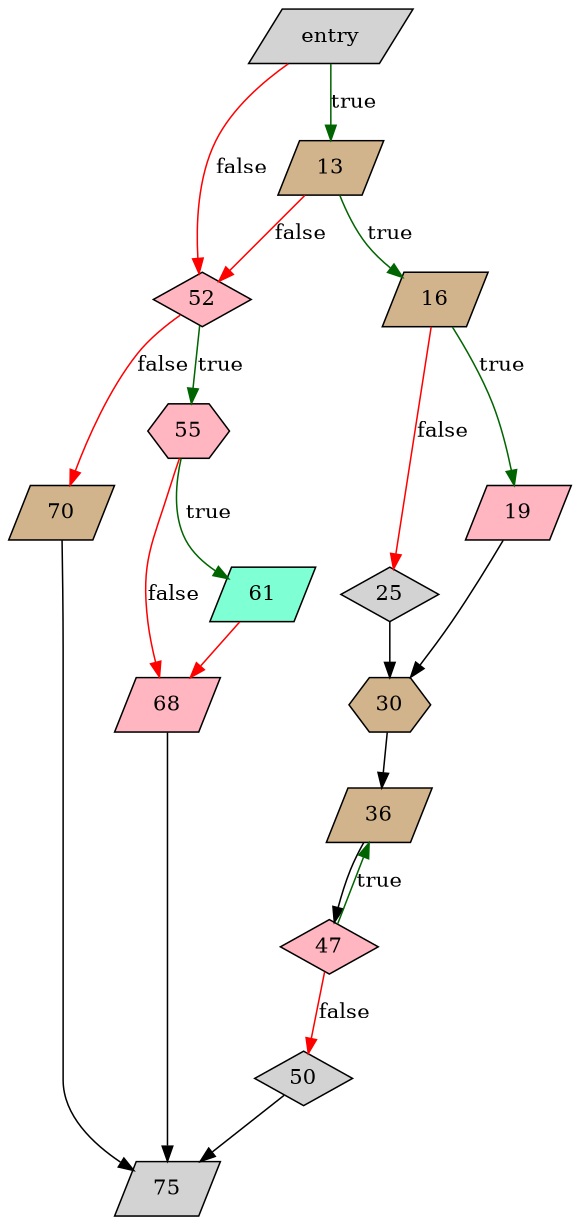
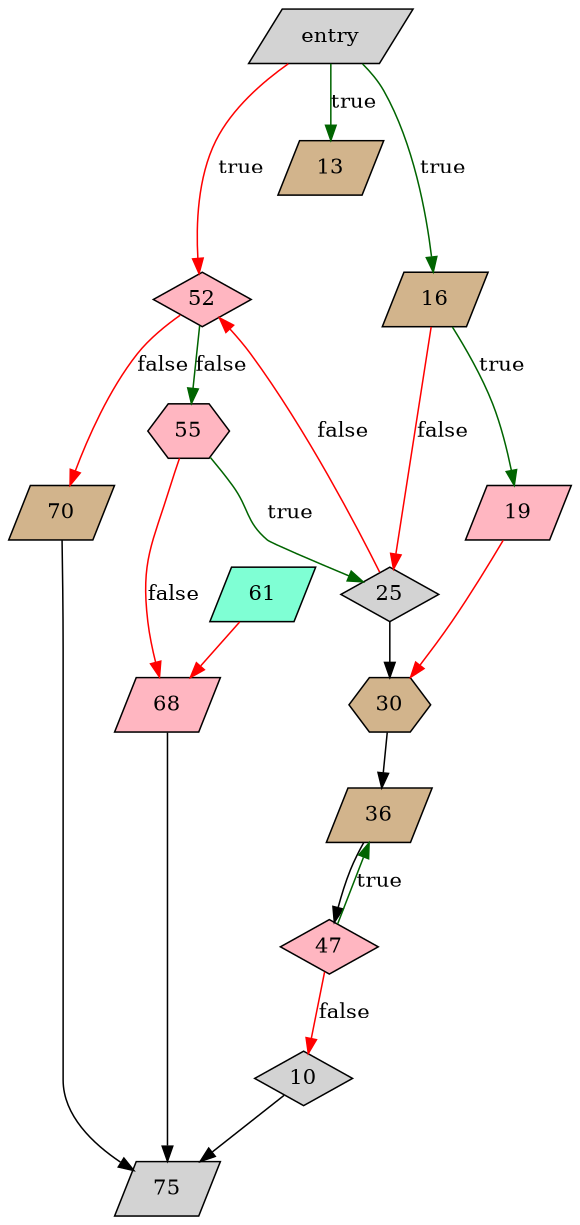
(242, 168) -> (242, 168)
(267, 233) -> (311, 447)
(360, 235) -> (411, 155)
(221, 365) -> (221, 365)
(179, 521) -> (263, 536)
(464, 604) -> (464, 604)
(304, 1078) -> (304, 1078)
